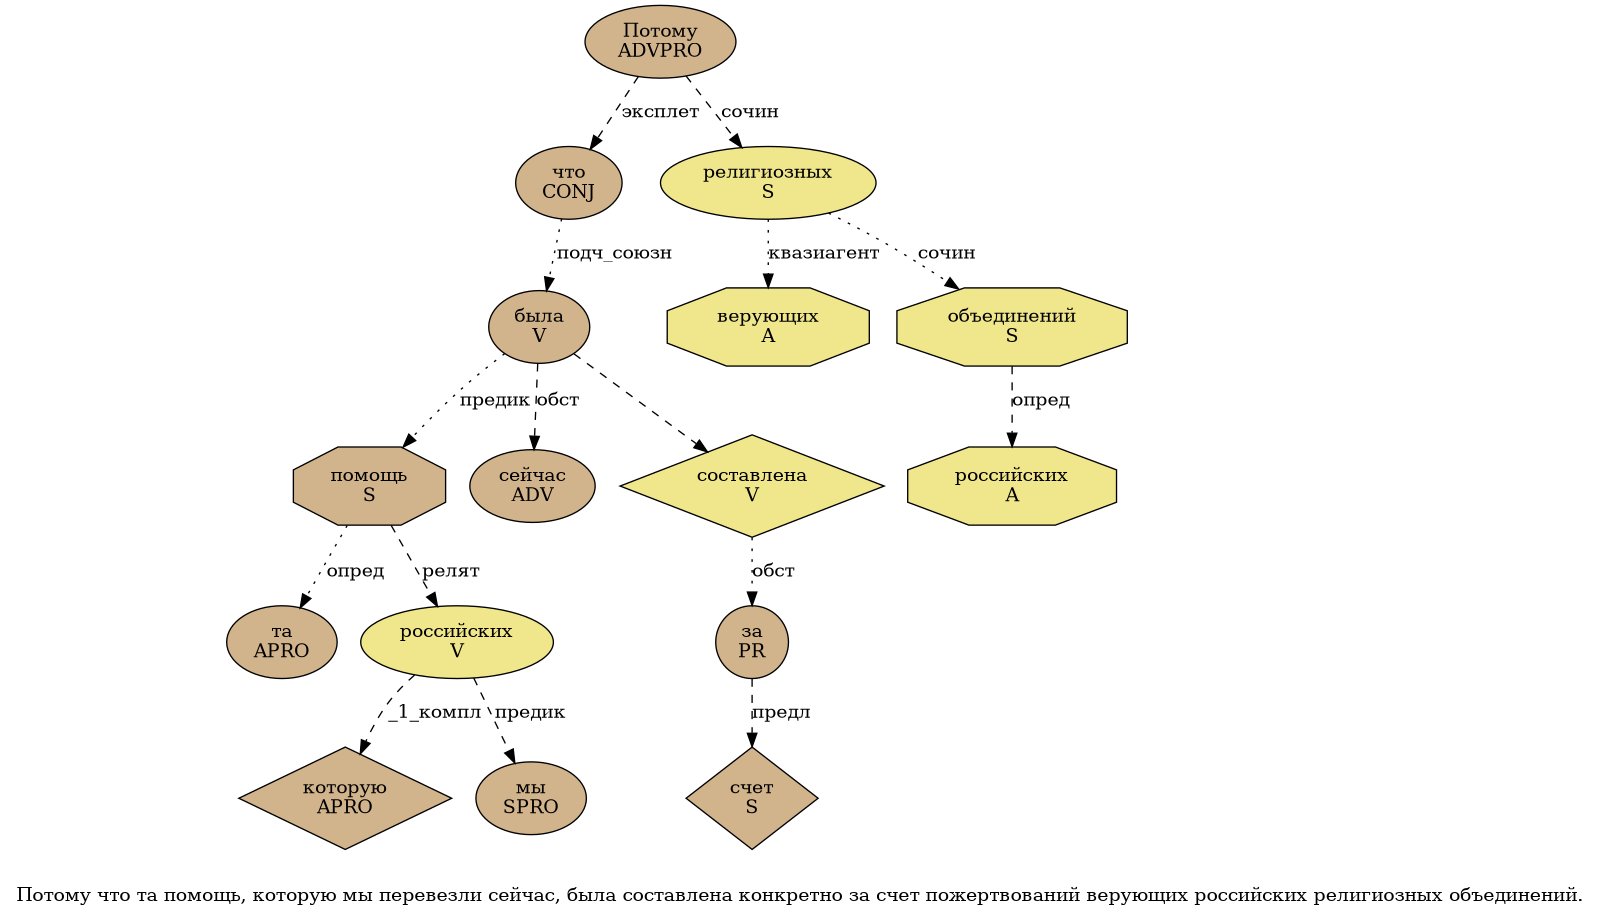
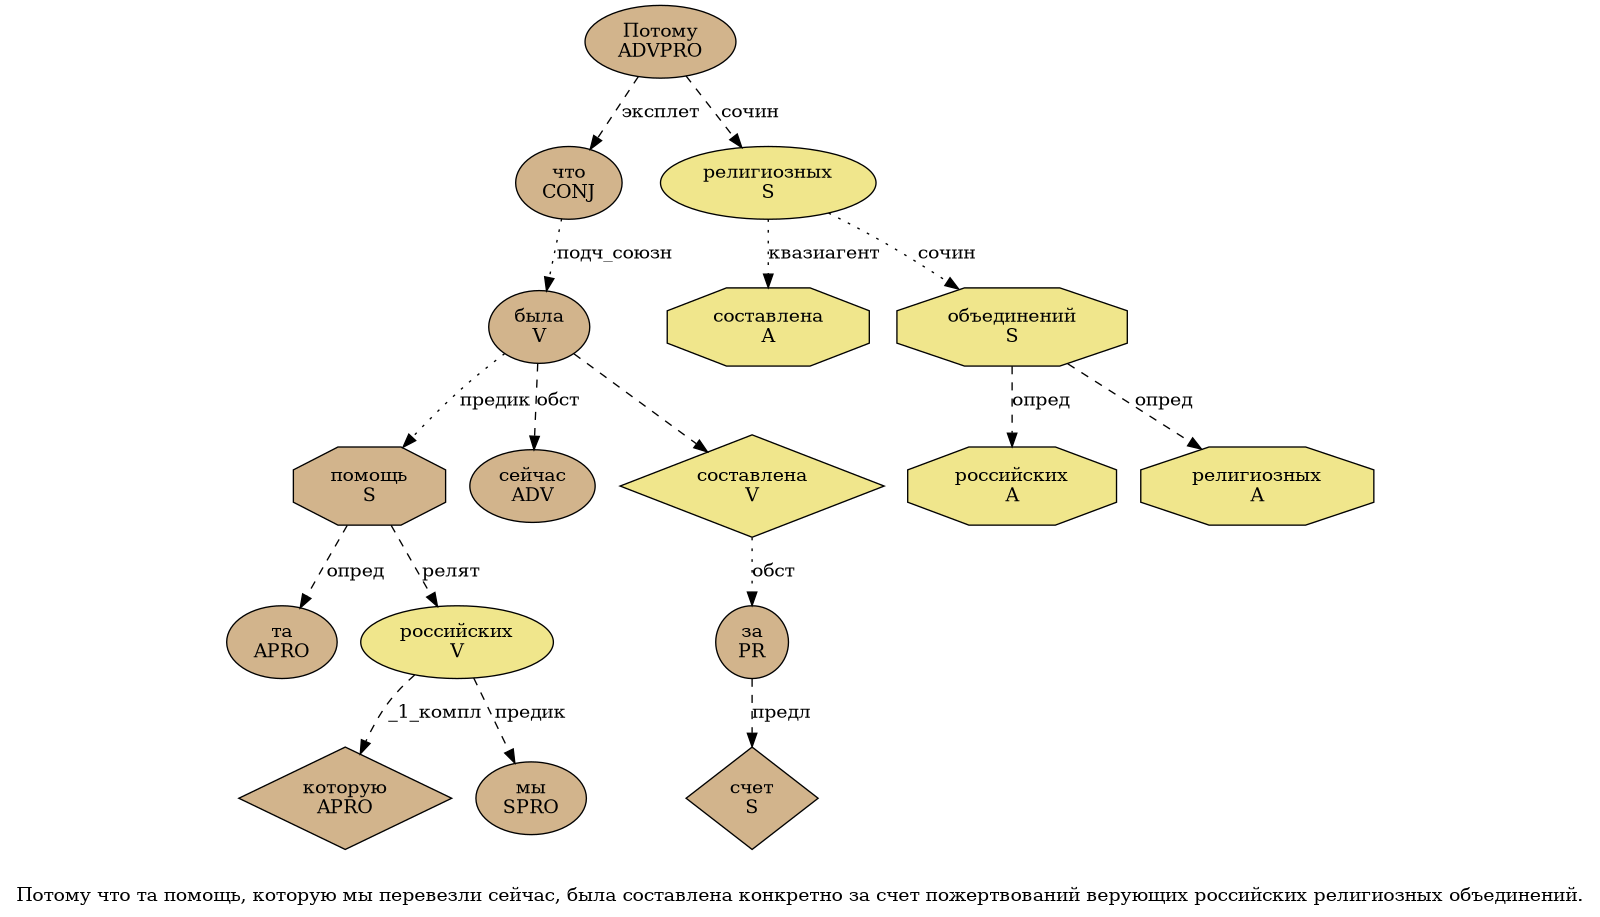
(768, 327) -> (768, 327)
none -> (1257, 486)
(327, 561) -> (327, 561)
